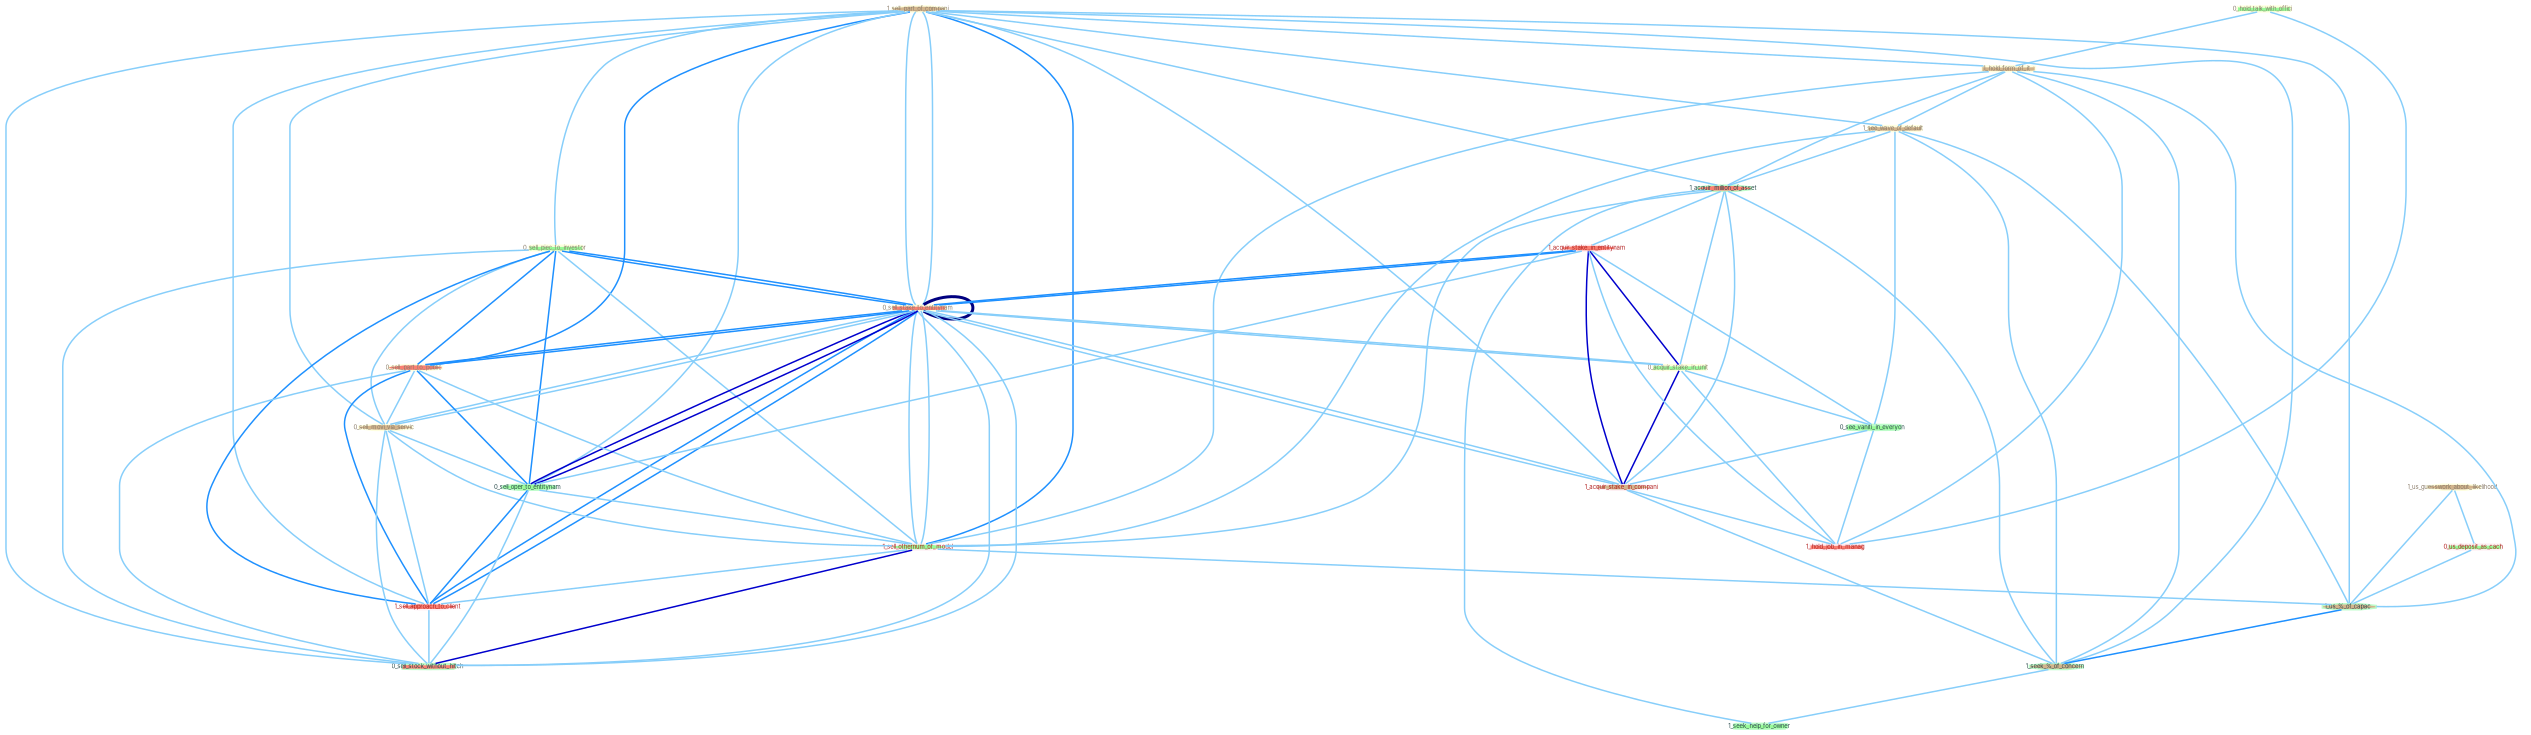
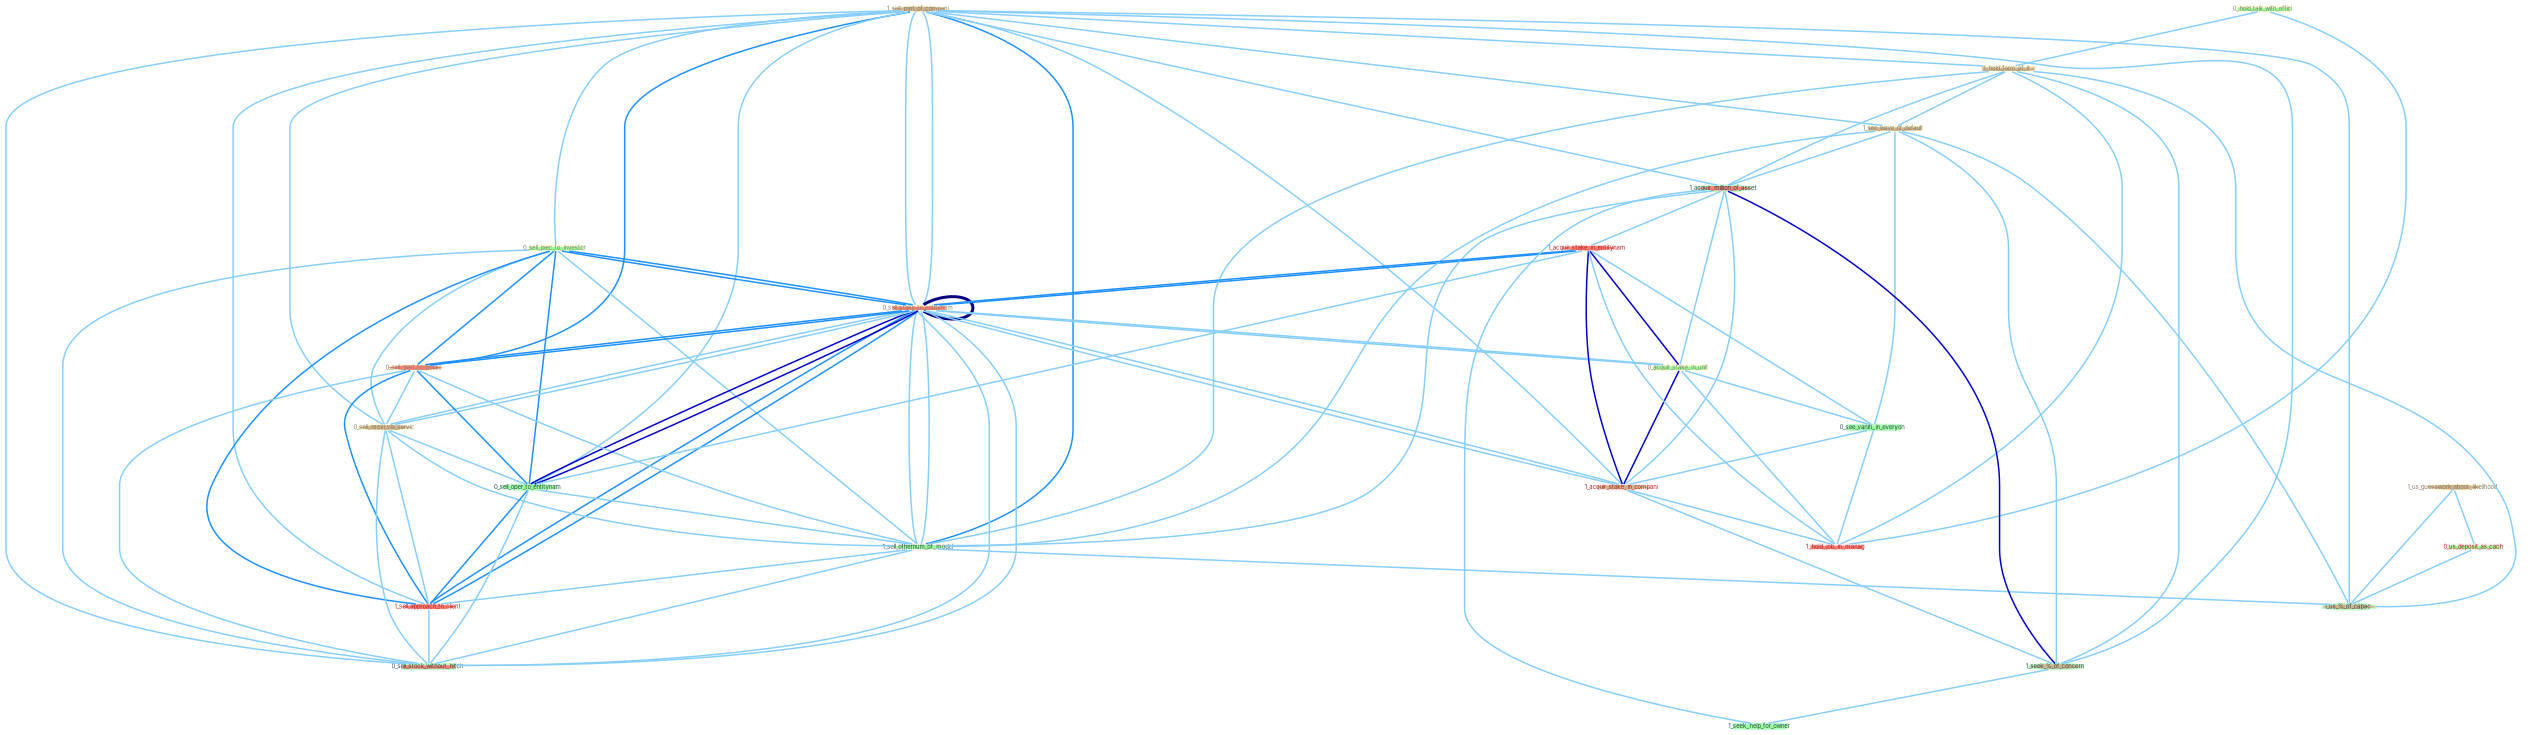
(1966, 379) -> (1966, 379)
(919, 547) -> (919, 547)
(674, 607) -> (674, 607)
(2203, 637) -> none
